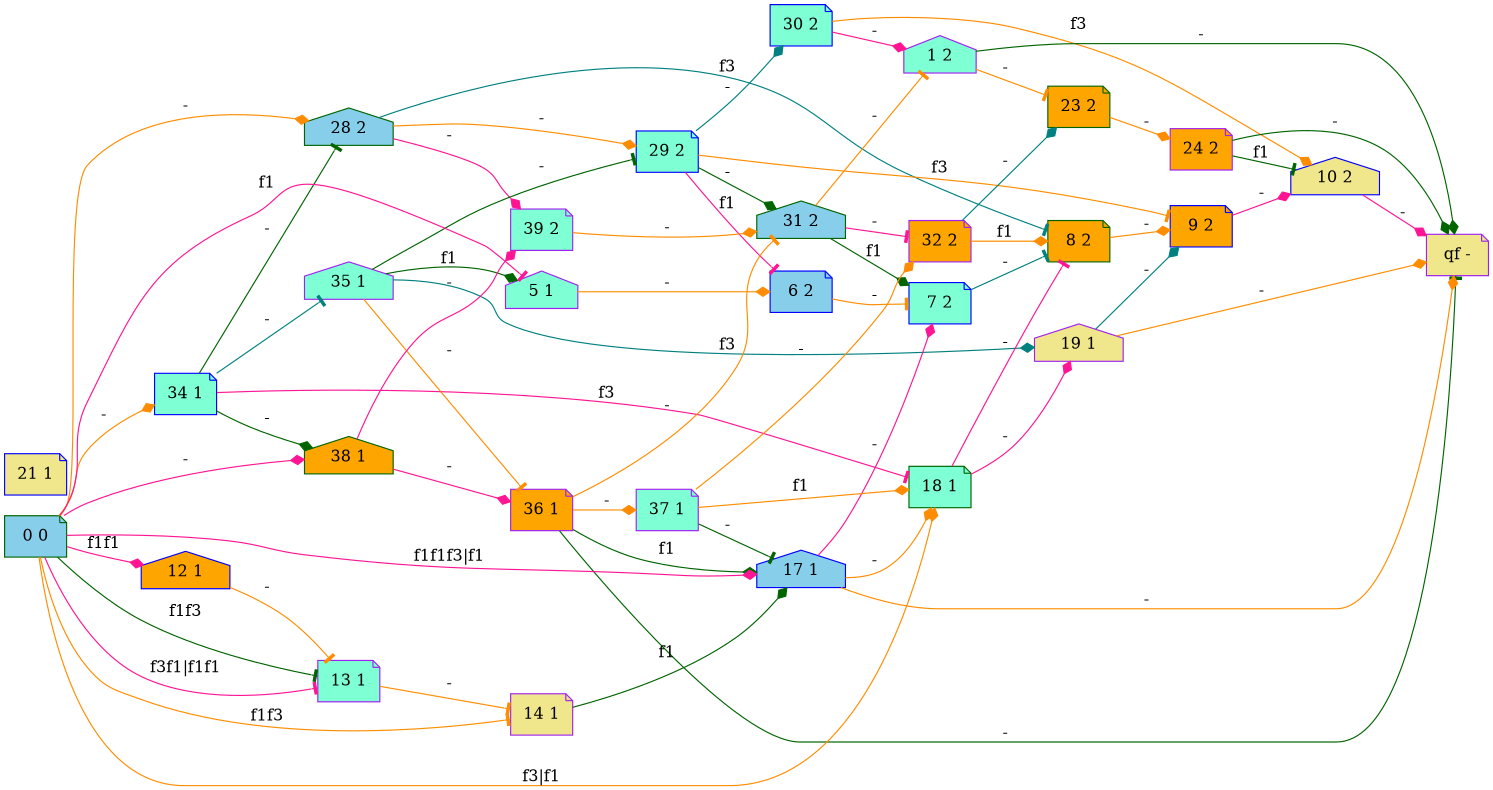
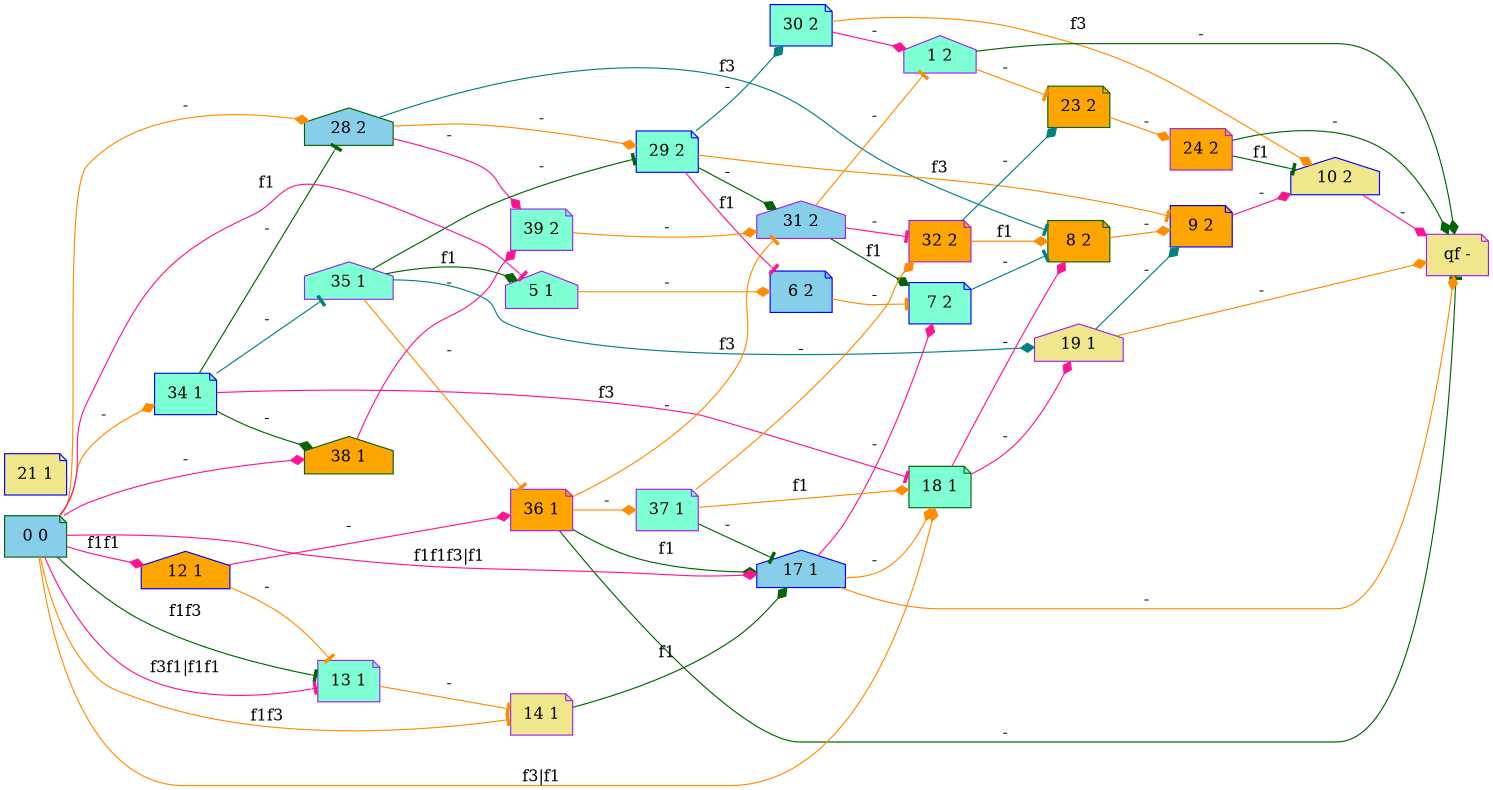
(801, 222) -> (801, 222)
(1006, 366) -> (1006, 366)
(445, 484) -> (362, 541)
